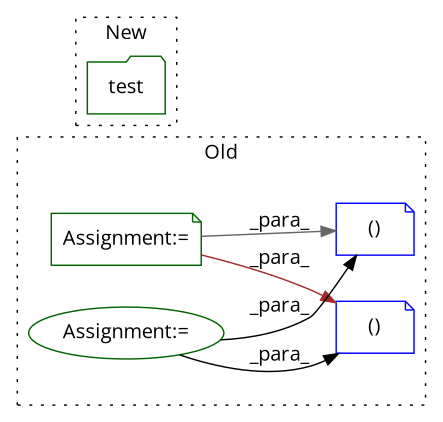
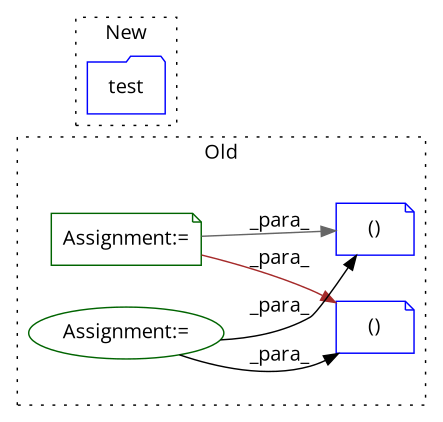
(126, 88) -> (126, 88)
